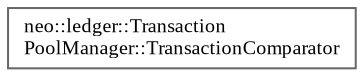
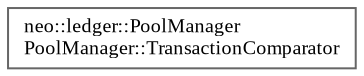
(182, 38) -> (182, 38)
